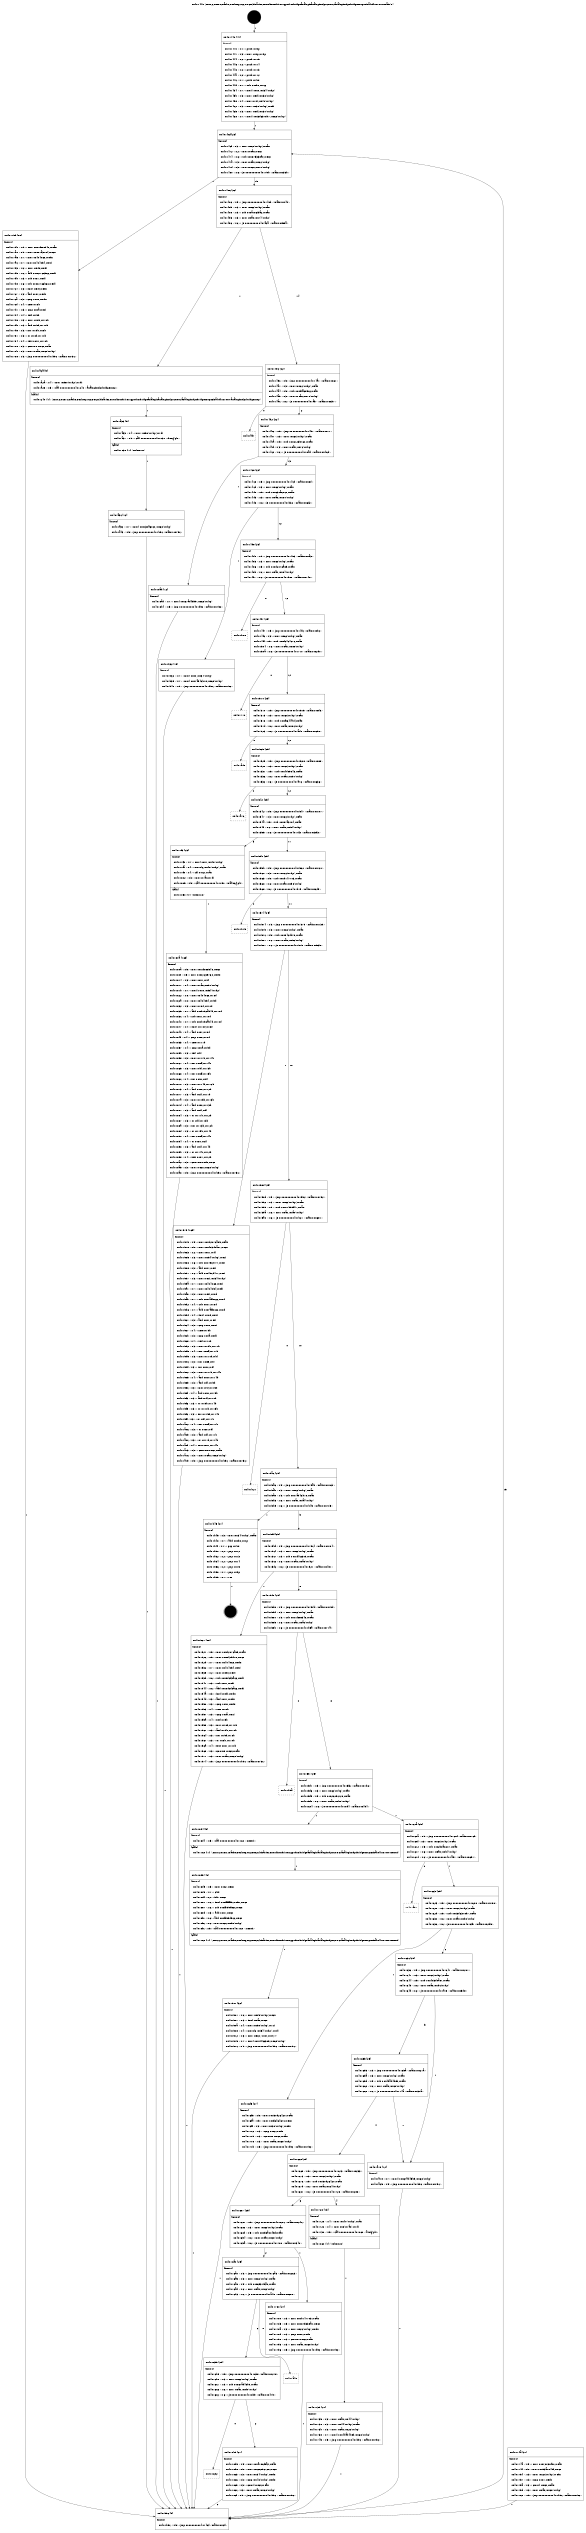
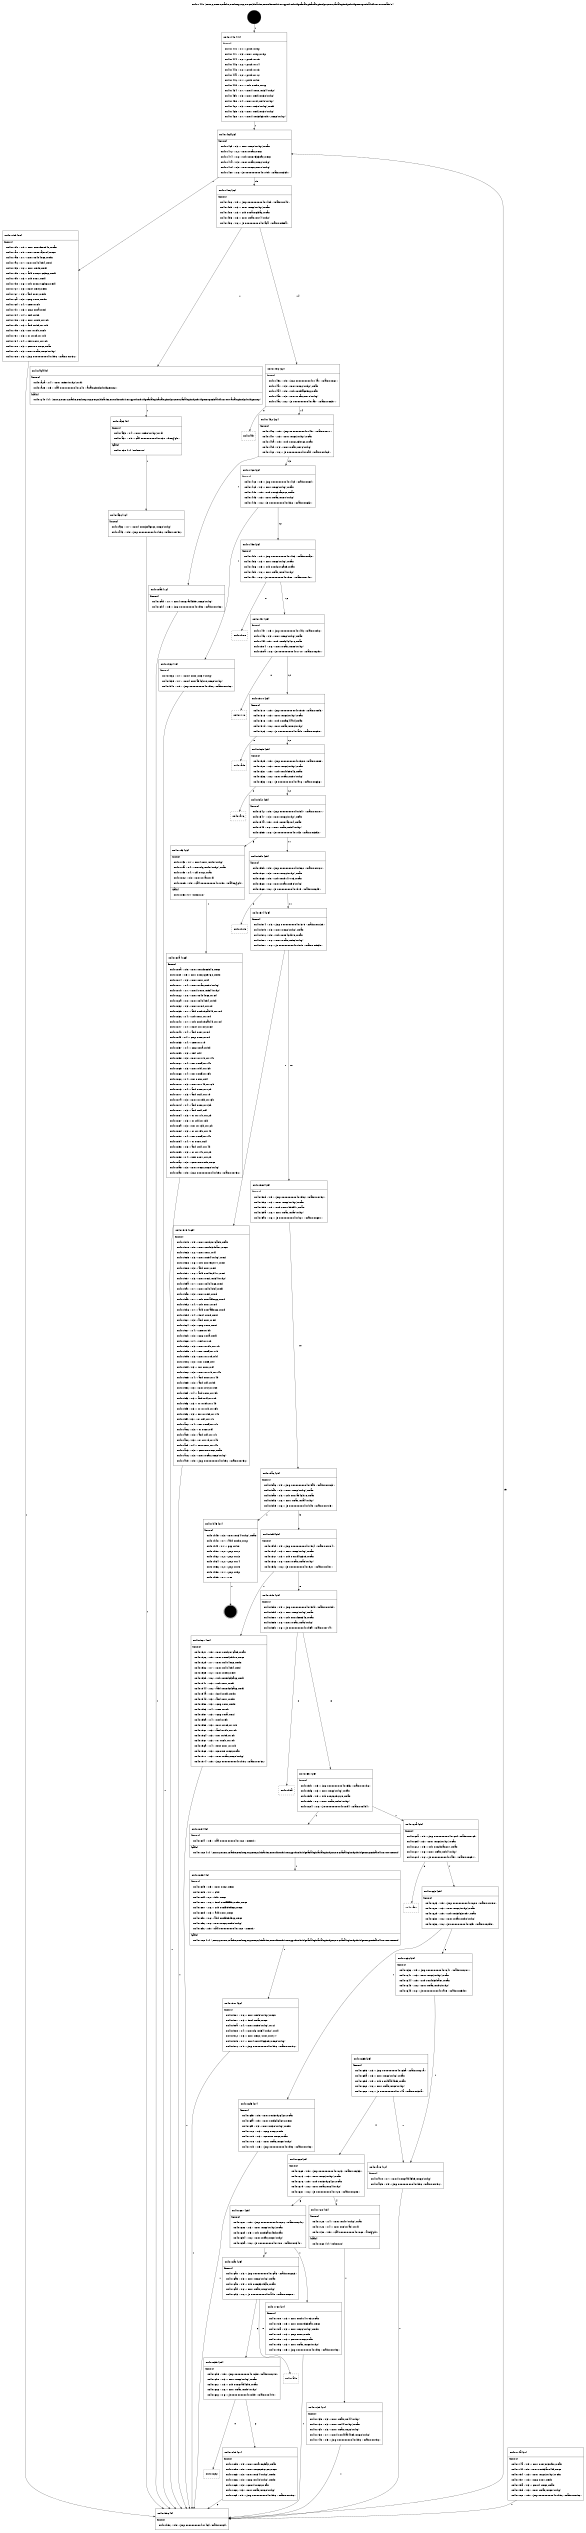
(301, 411) -> (301, 411)
(250, 1490) -> none
(412, 2024) -> none
